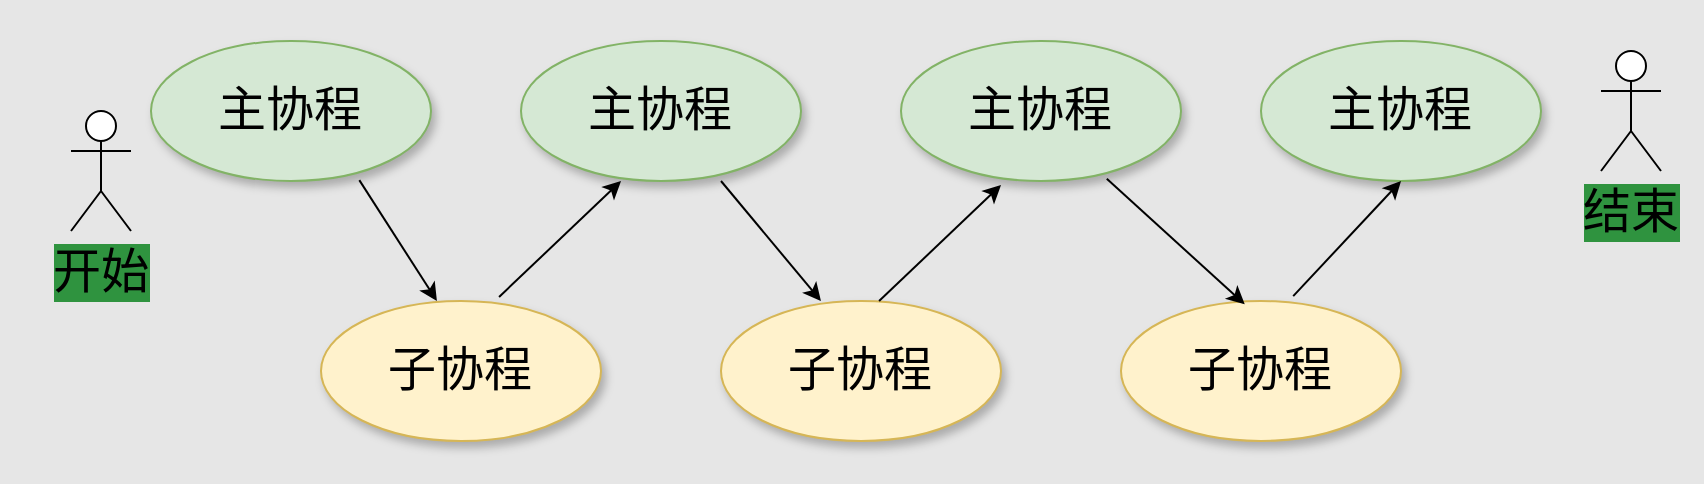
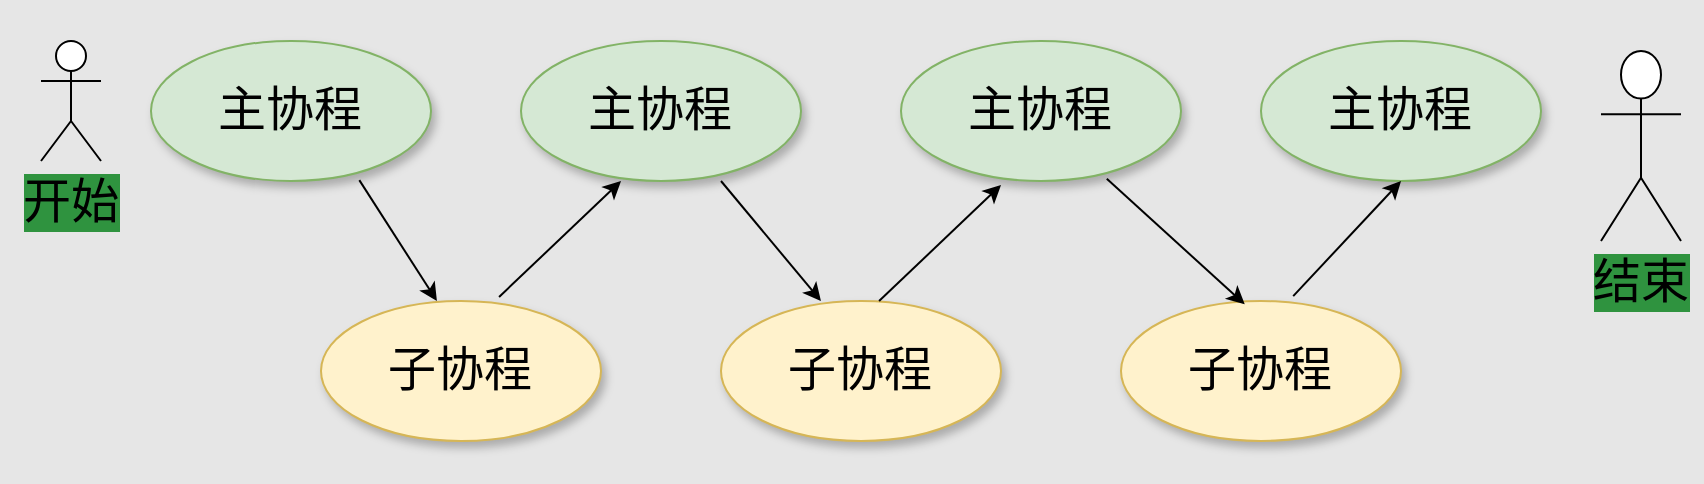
(1631, 111) -> (1641, 146)
(101, 171) -> (71, 101)
